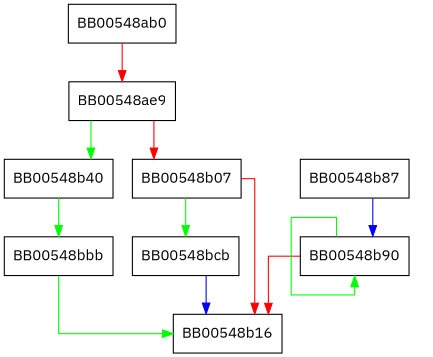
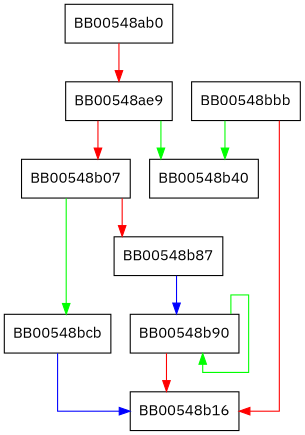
(59, 212) -> (225, 134)
(255, 234) -> (122, 212)
(82, 334) -> (279, 281)
